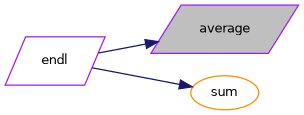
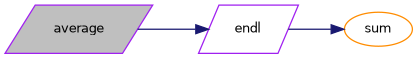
(122, 49) -> (167, 29)
